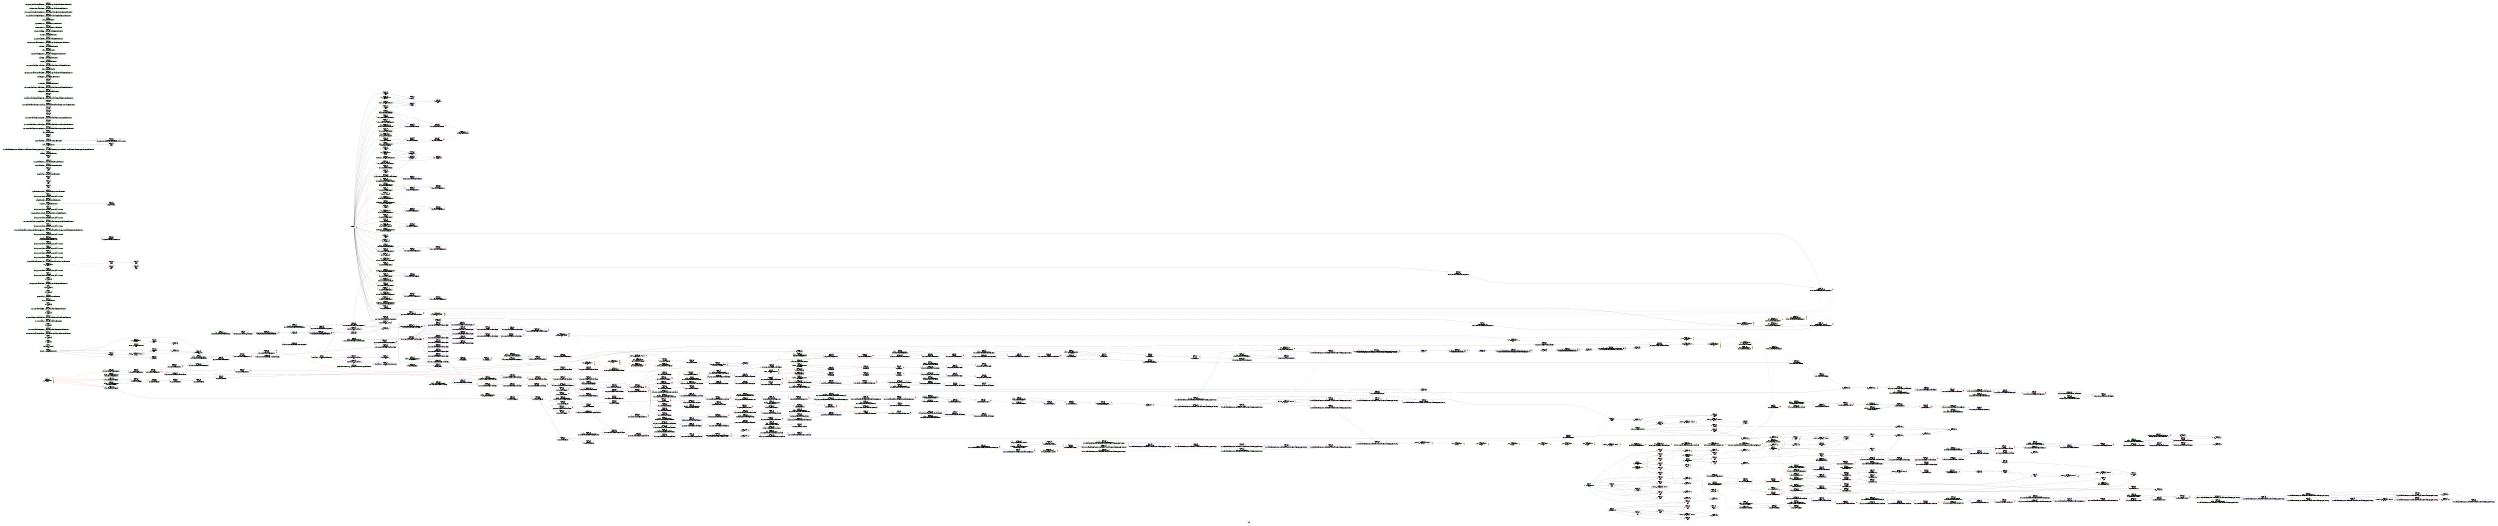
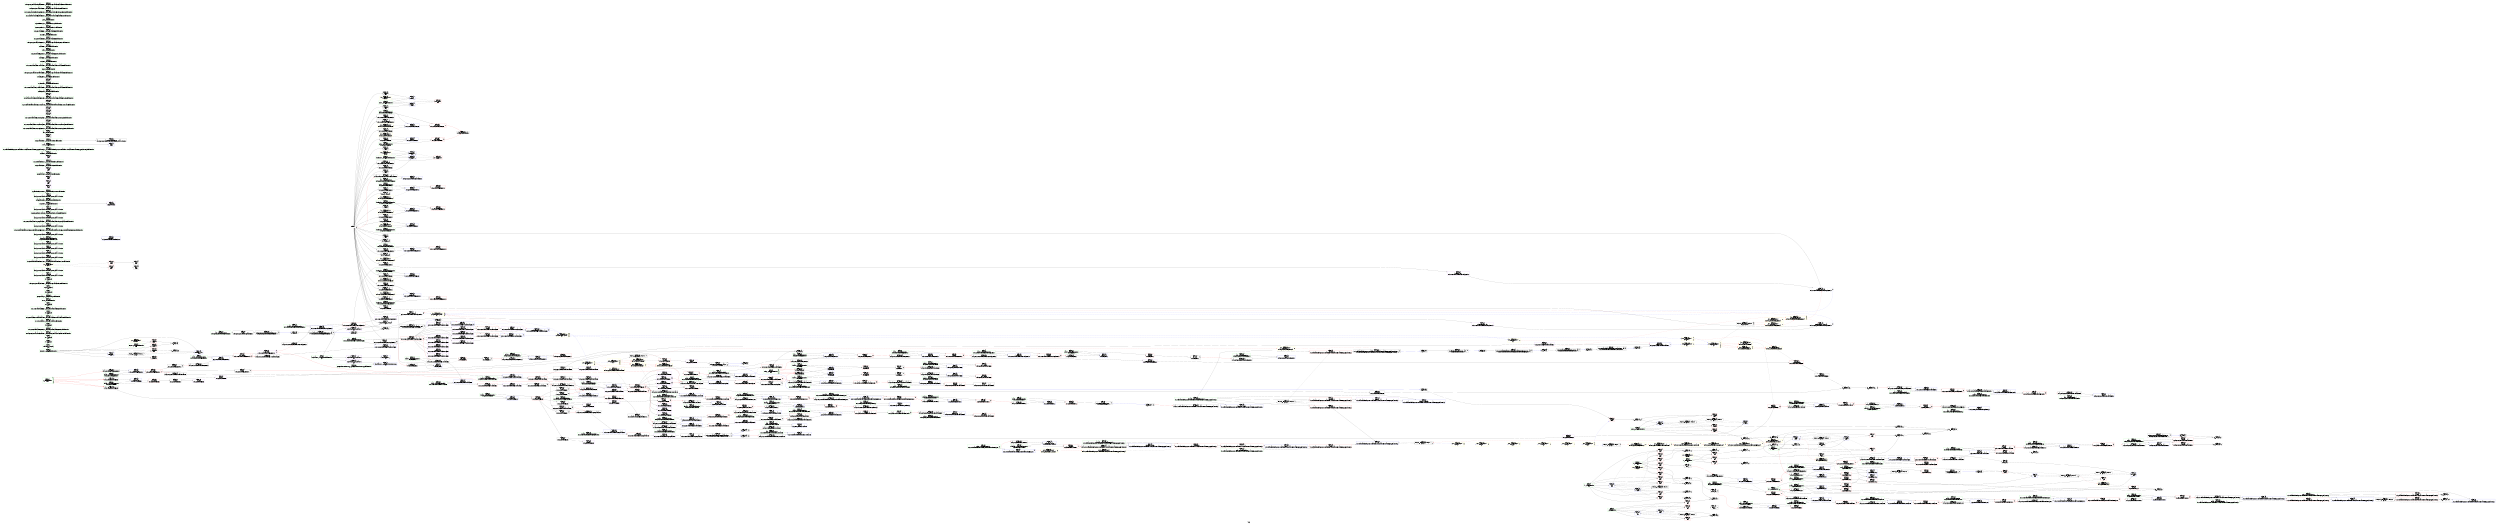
none -> (154, 346)
